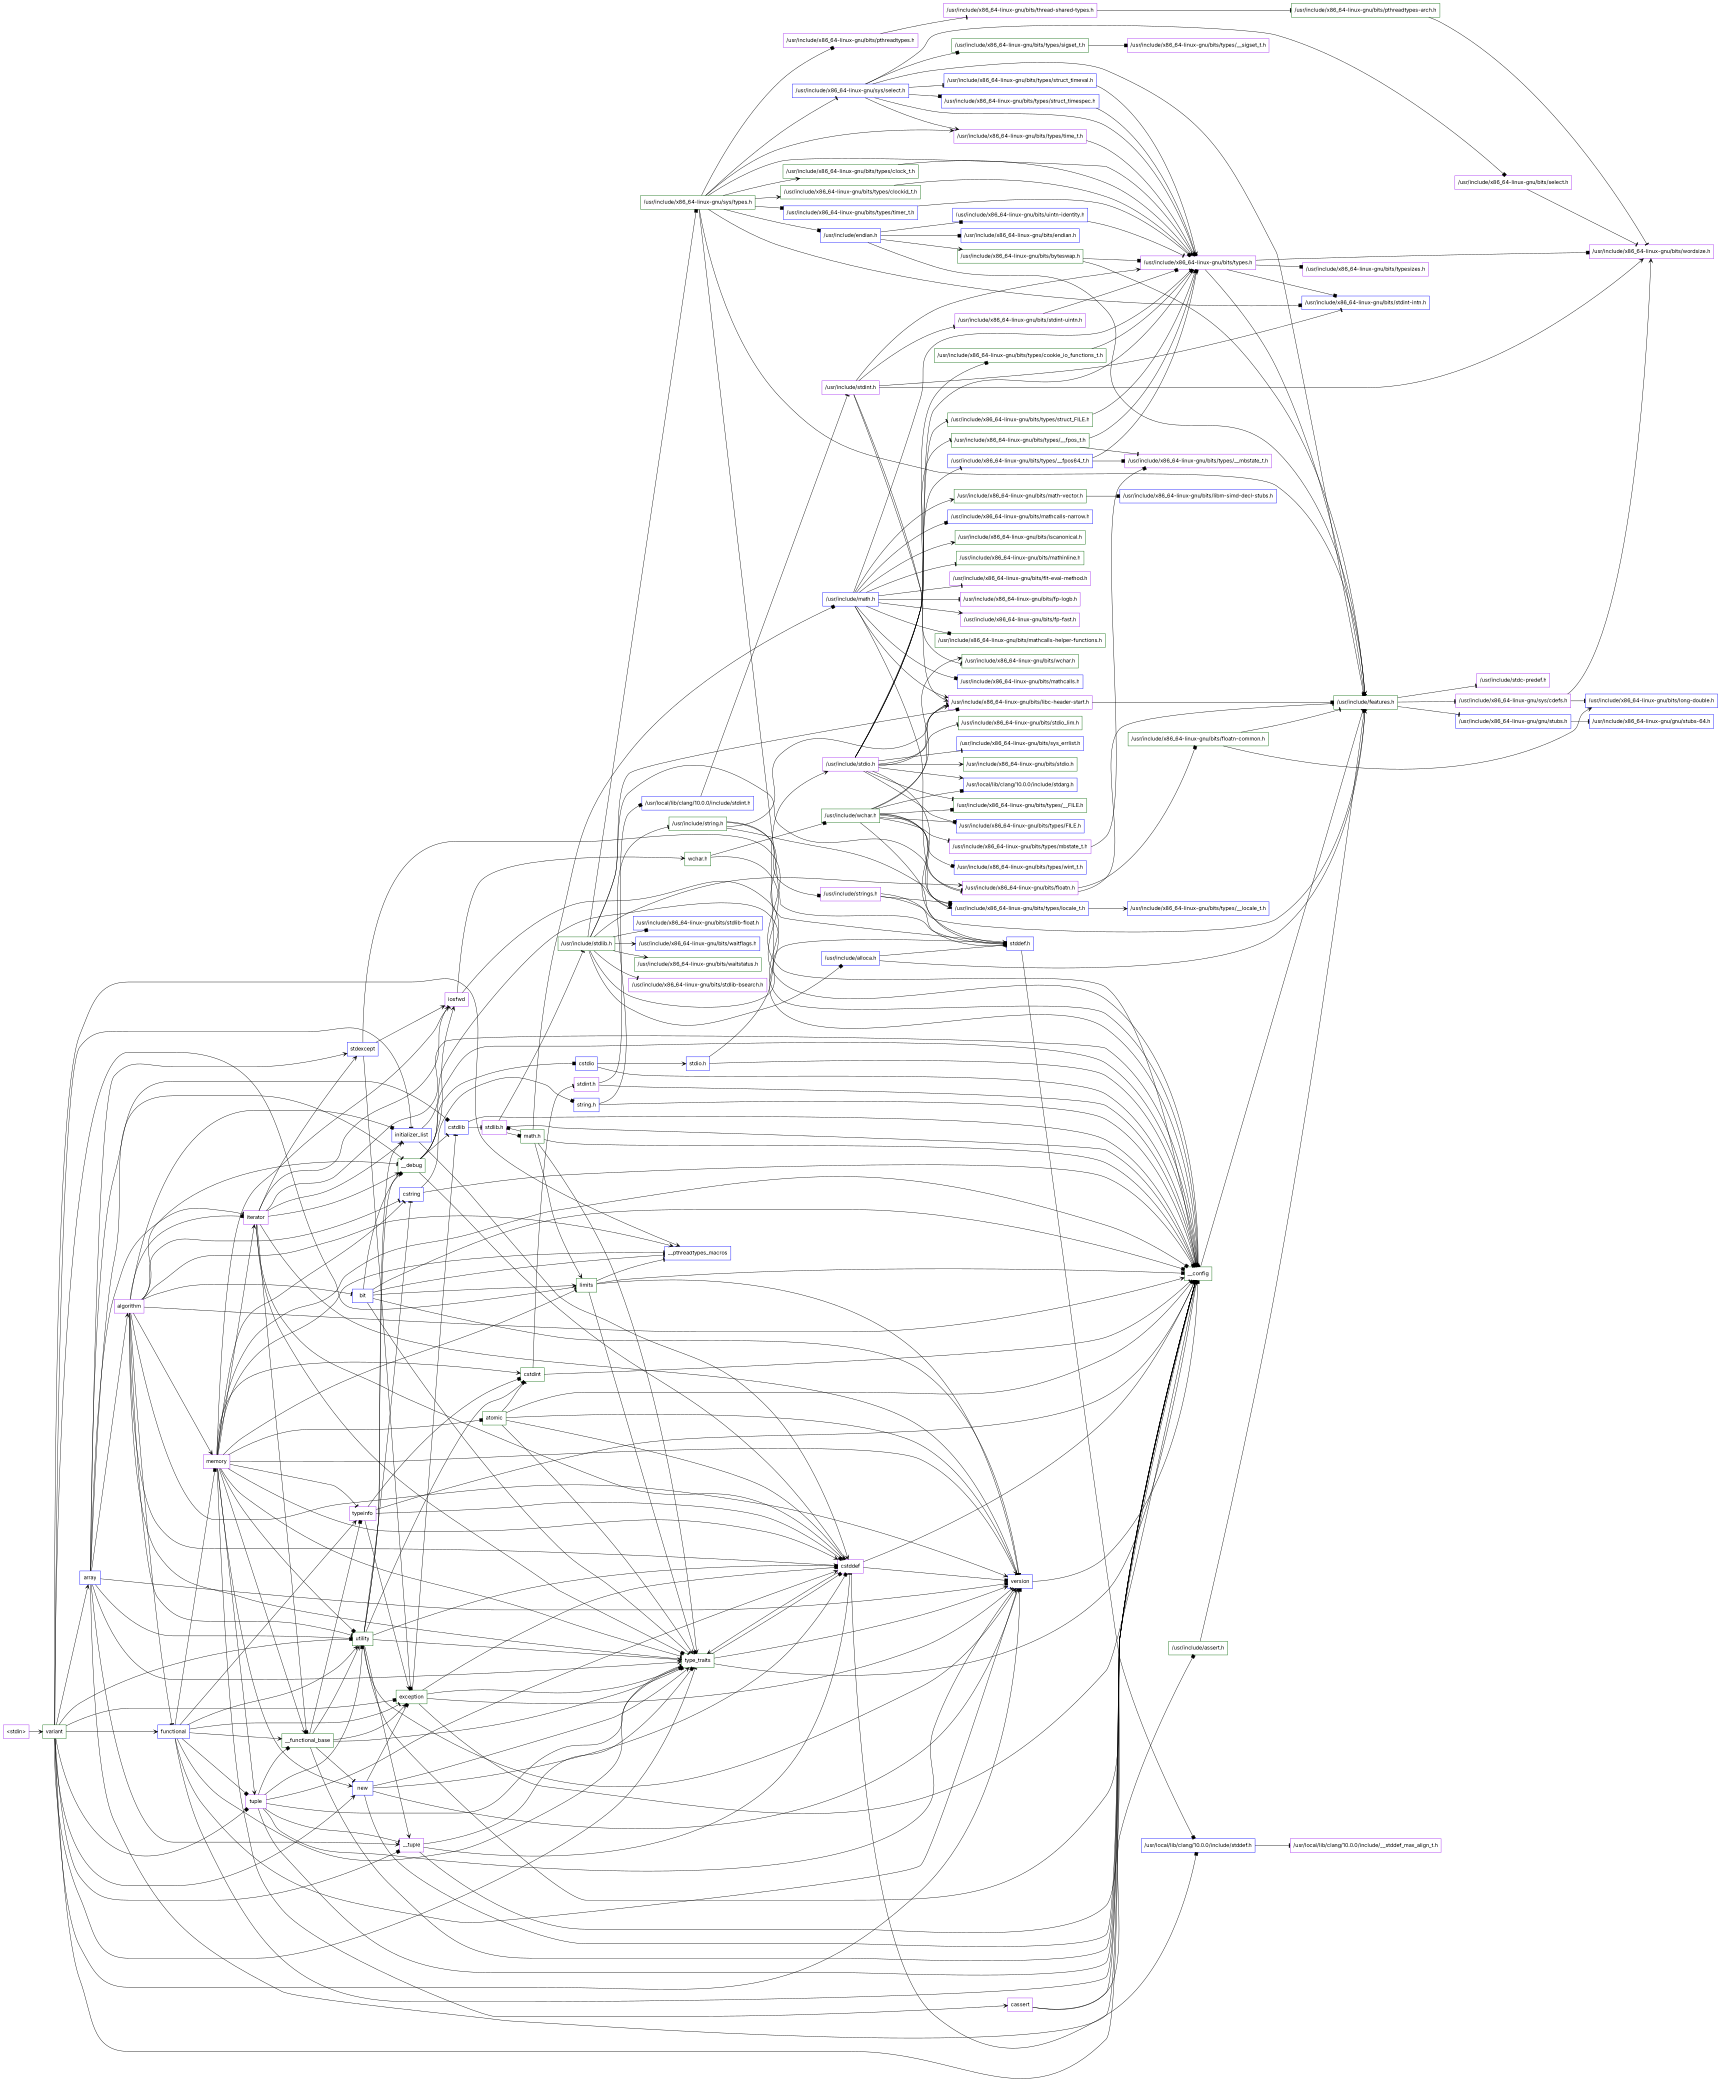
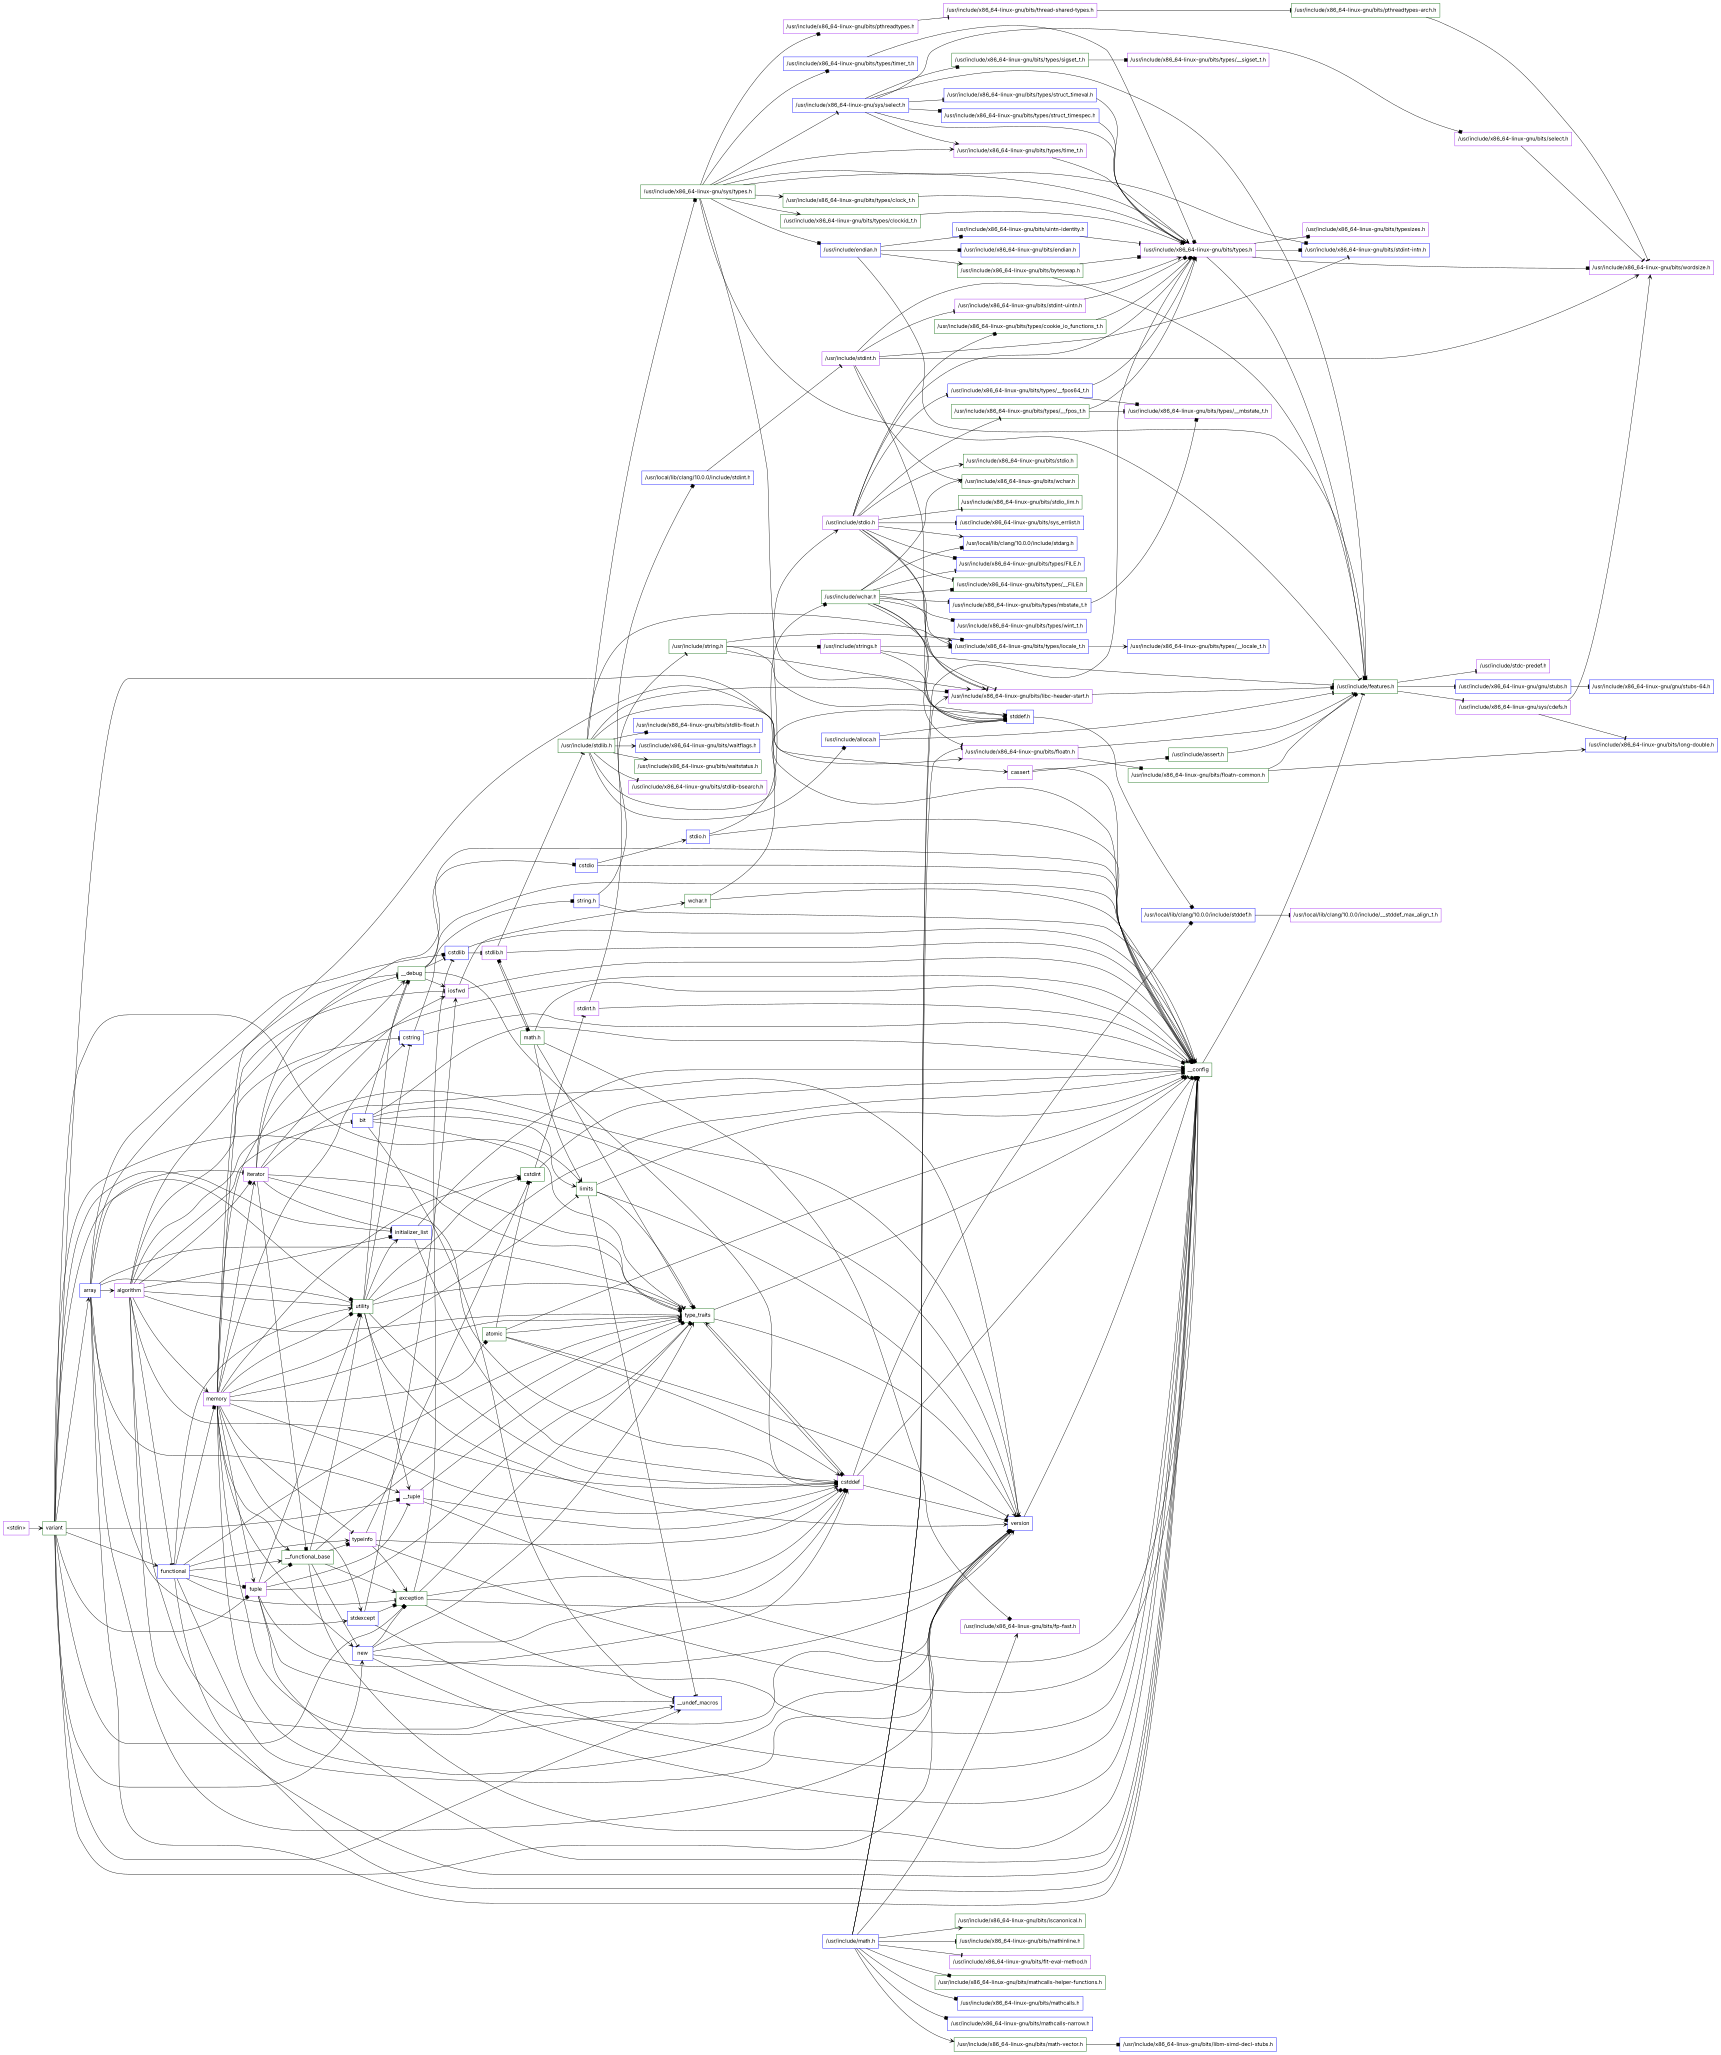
(1020, 420) -> none
(1020, 599) -> none
(591, 813) -> (848, 1272)
(1020, 847) -> (1020, 605)
(1191, 931) -> (1106, 671)
(301, 1132) -> (280, 1518)
(698, 1253) -> (698, 1703)
(384, 1549) -> (444, 1451)
